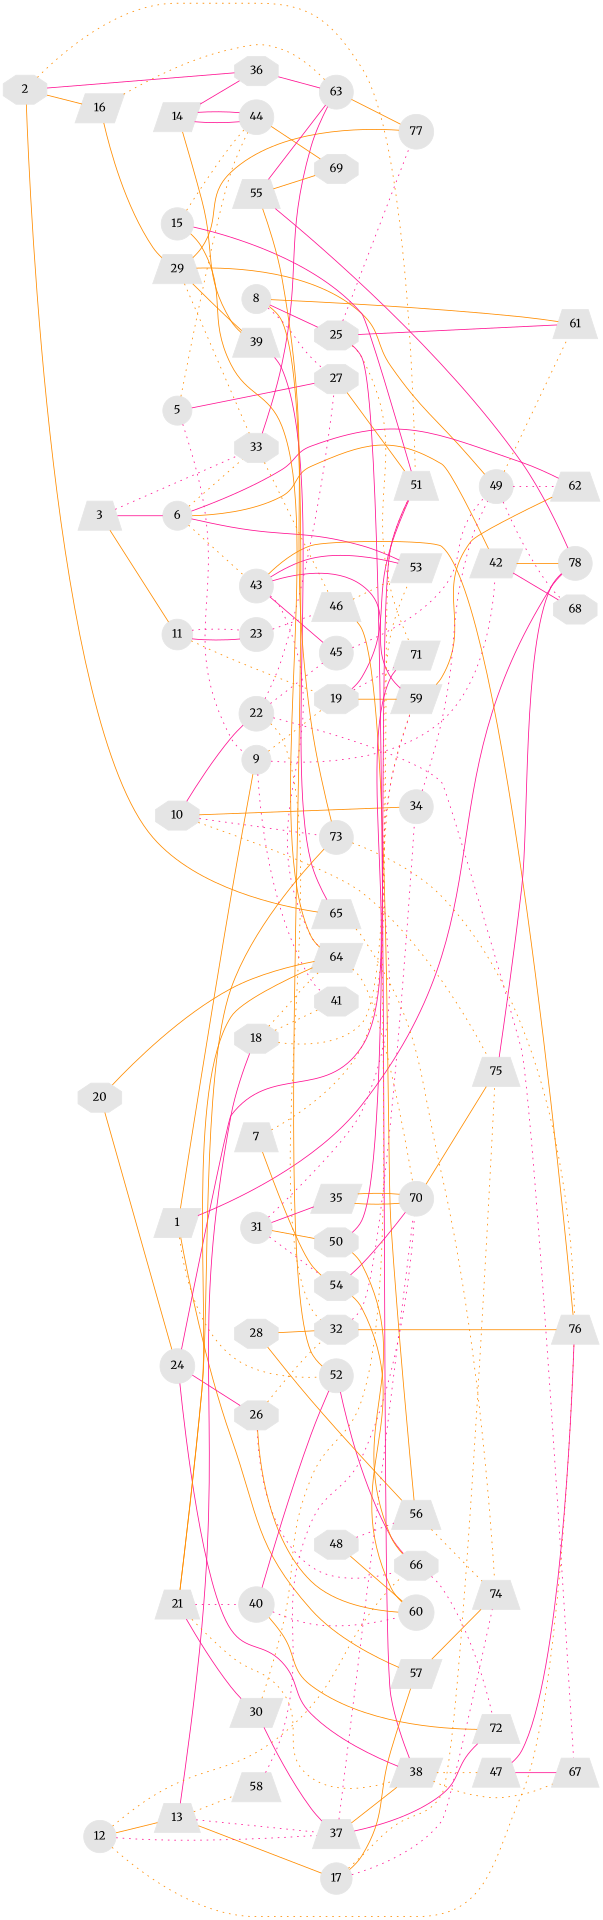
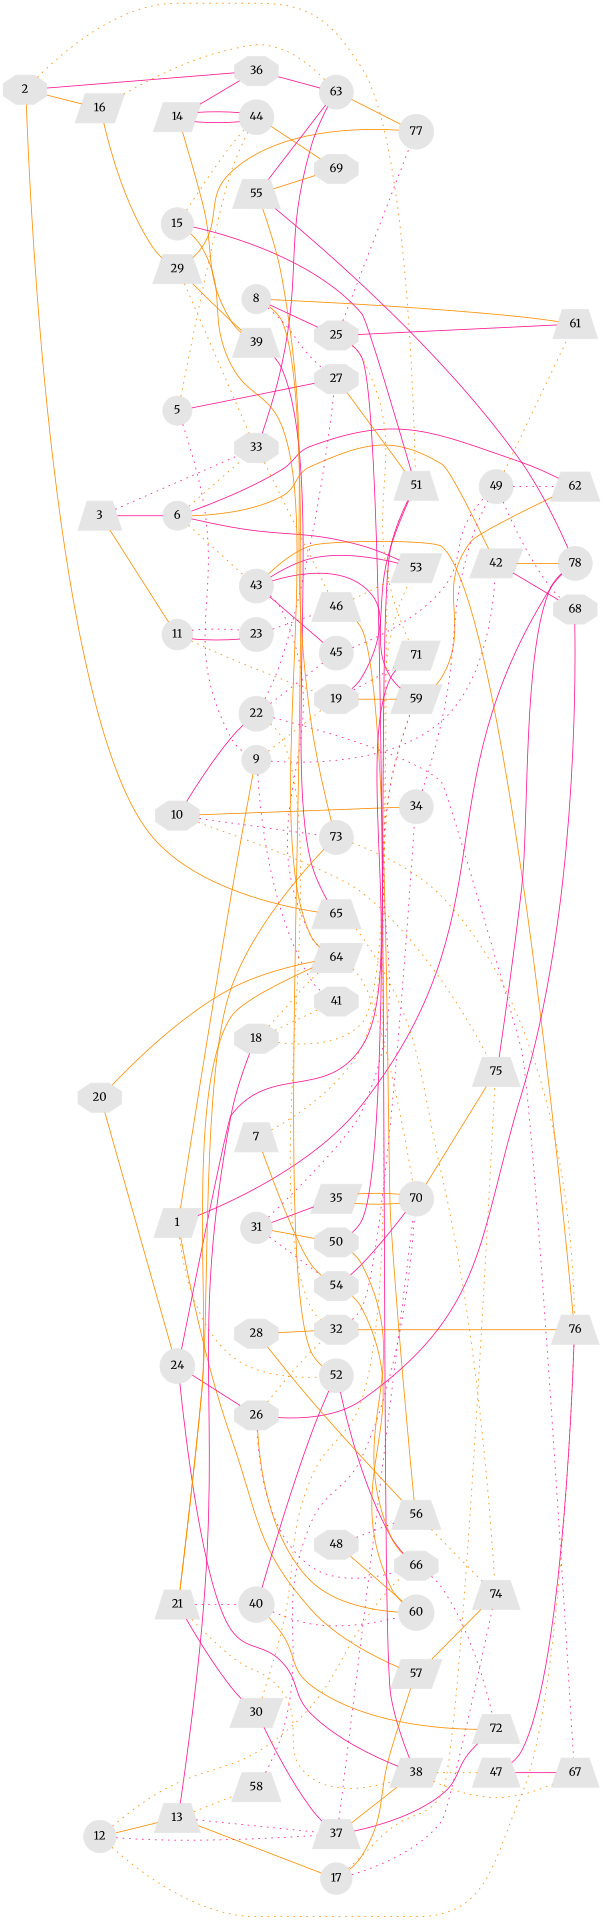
(379, 342) -> none
none -> (520, 1101)
